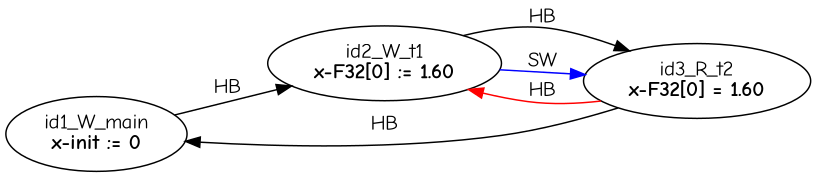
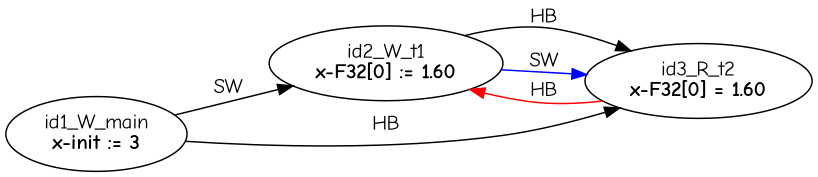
(228, 88) -> (228, 88)
(96, 143) -> (96, 143)
(411, 144) -> (397, 144)
